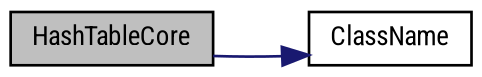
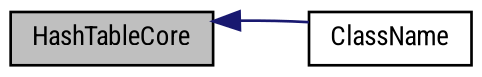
(248, 57) -> (275, 21)
